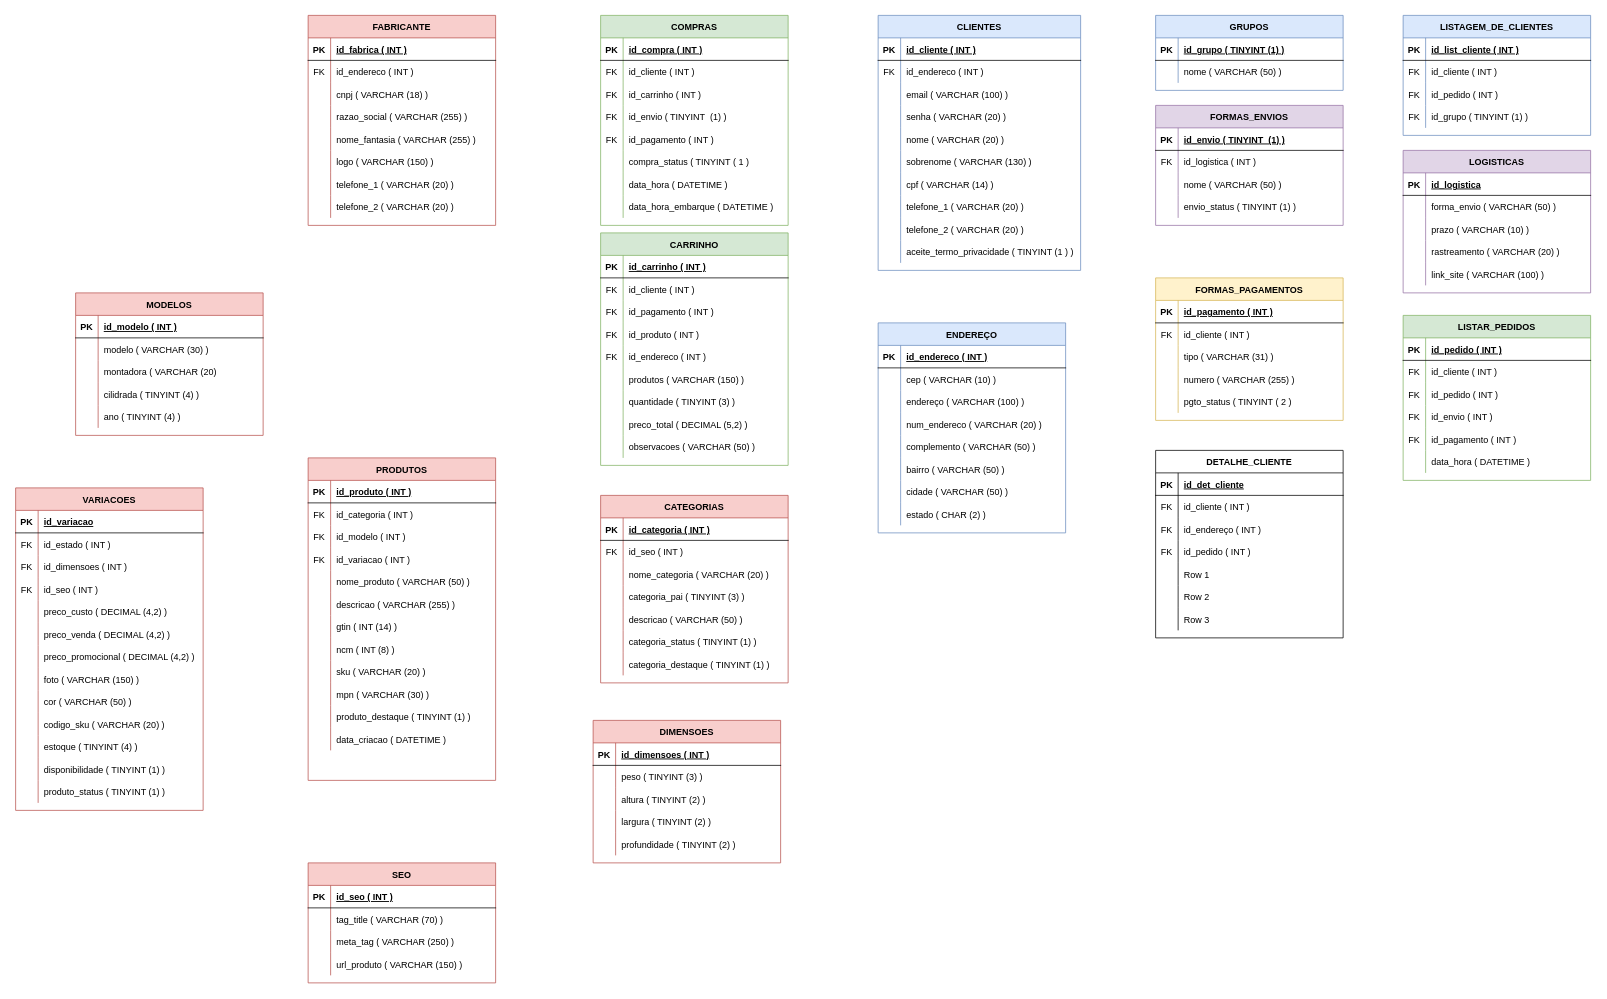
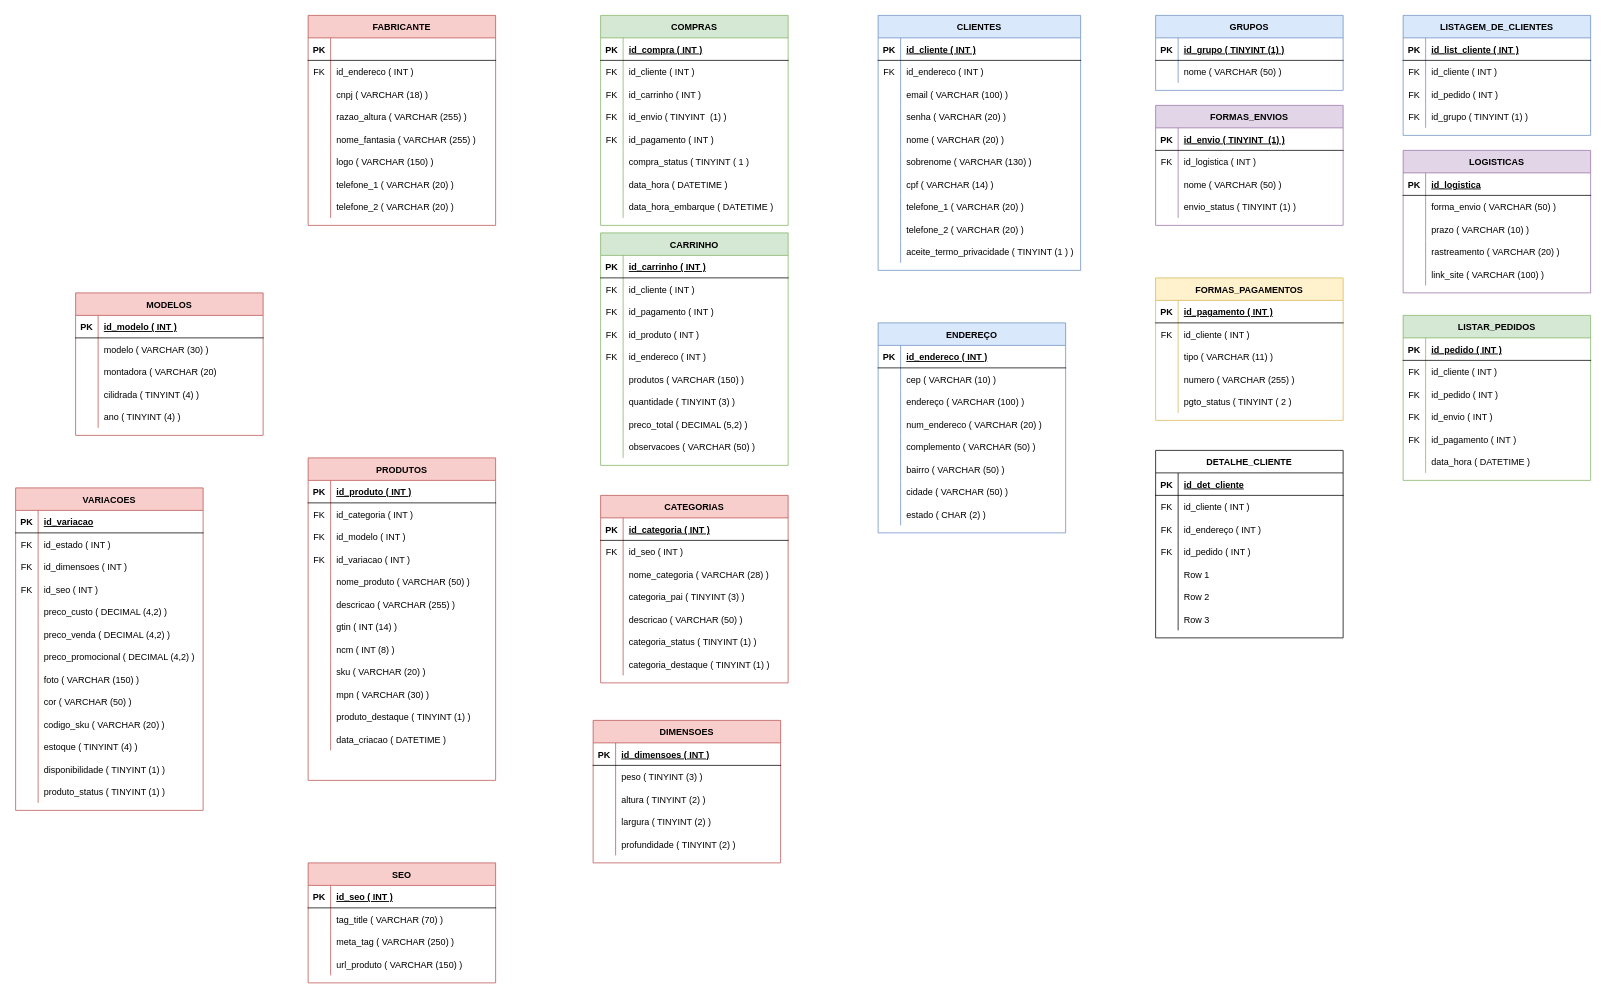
(413, 49) -> none
(405, 117) -> (406, 117)
(1231, 357) -> (1231, 357)
(701, 575) -> (701, 575)
